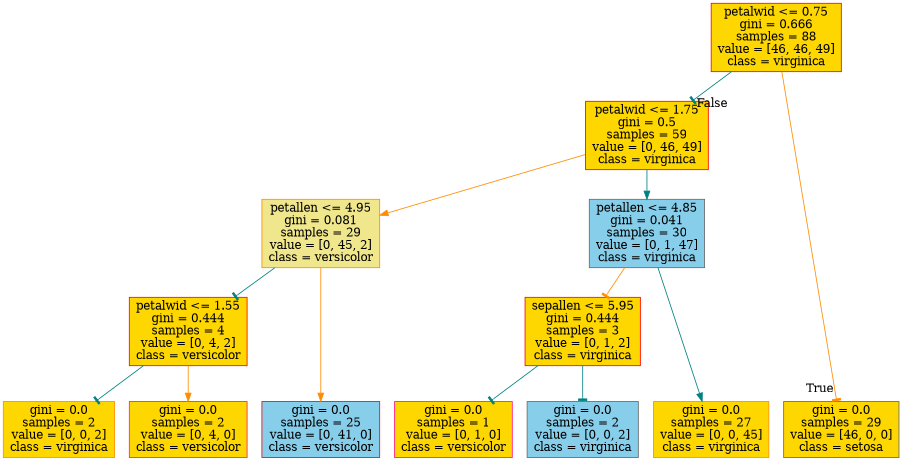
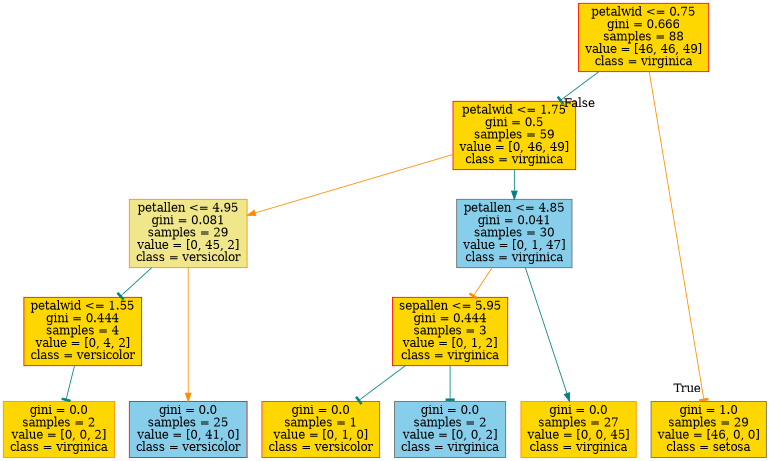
(188, 430) -> none
(841, 430) -> (709, 430)
